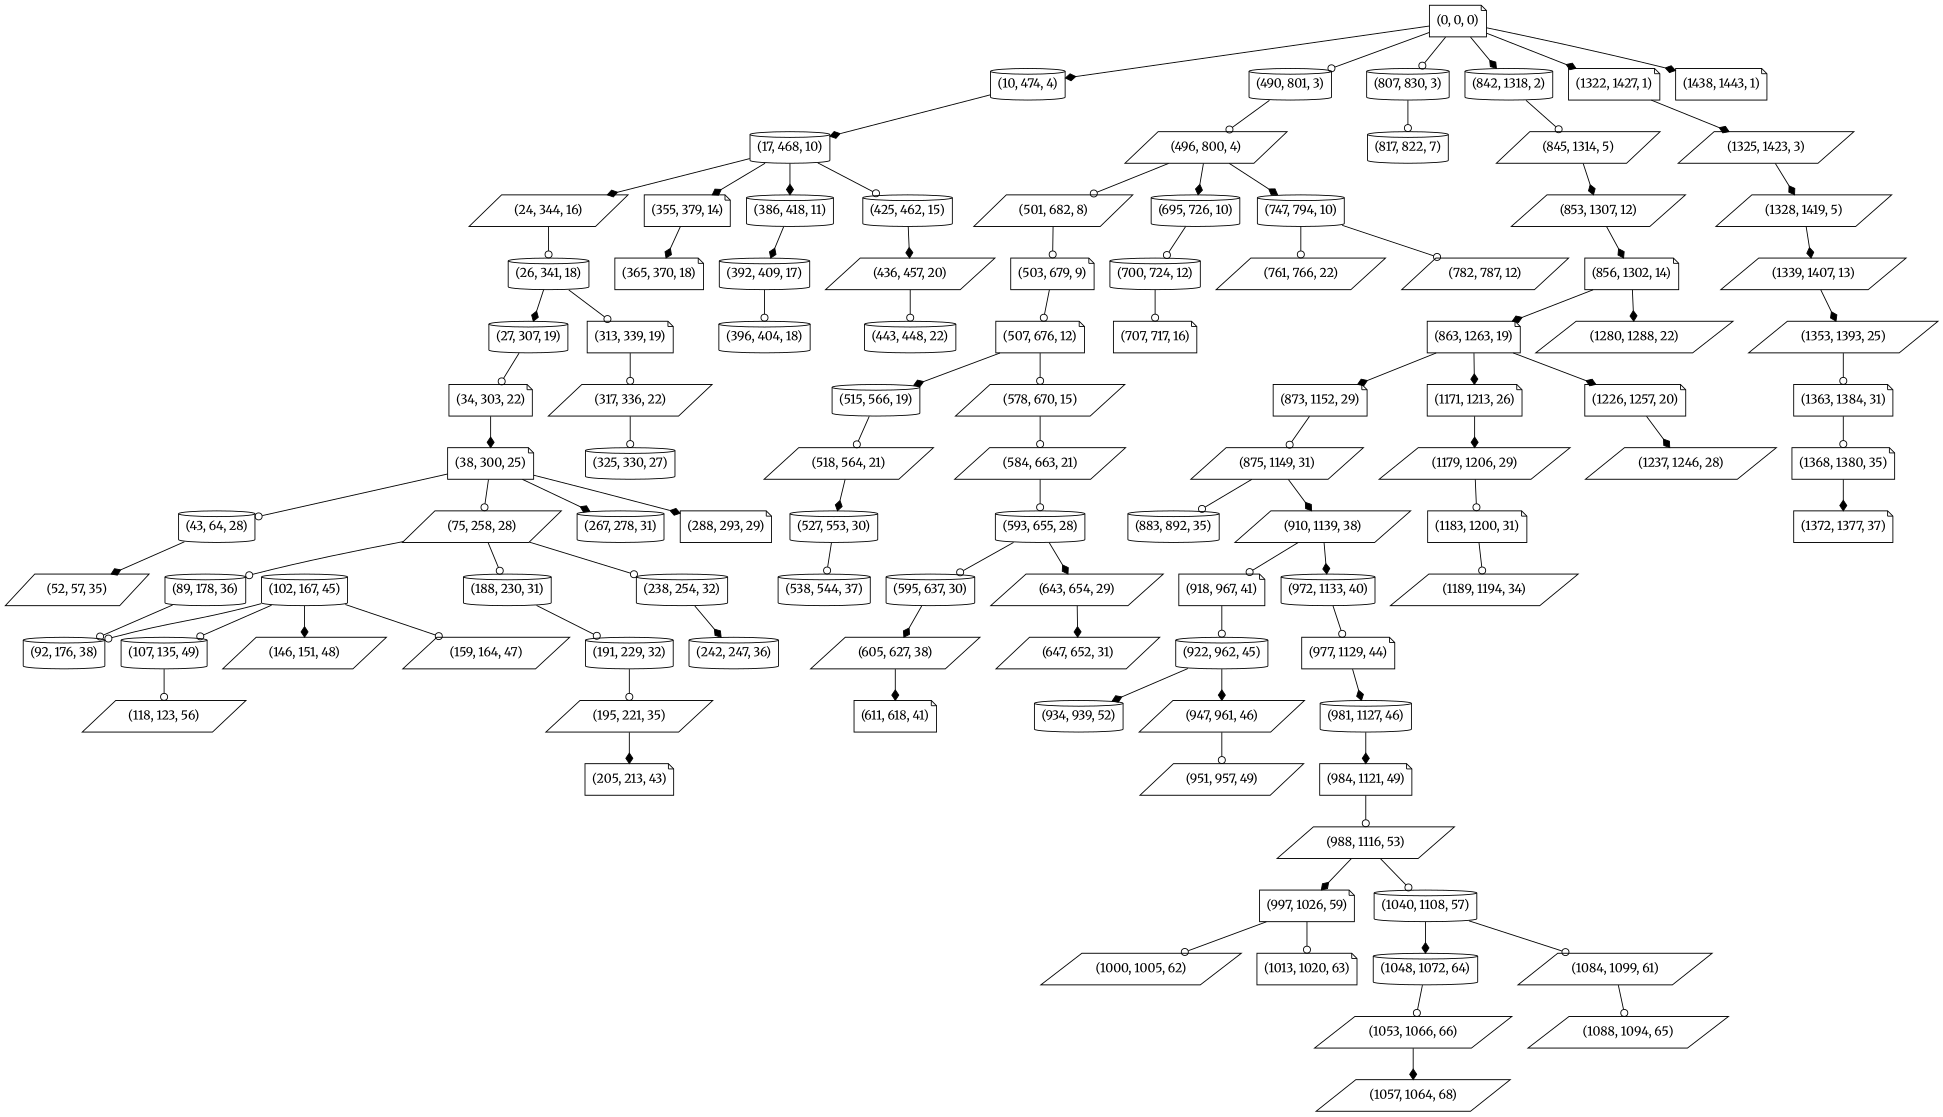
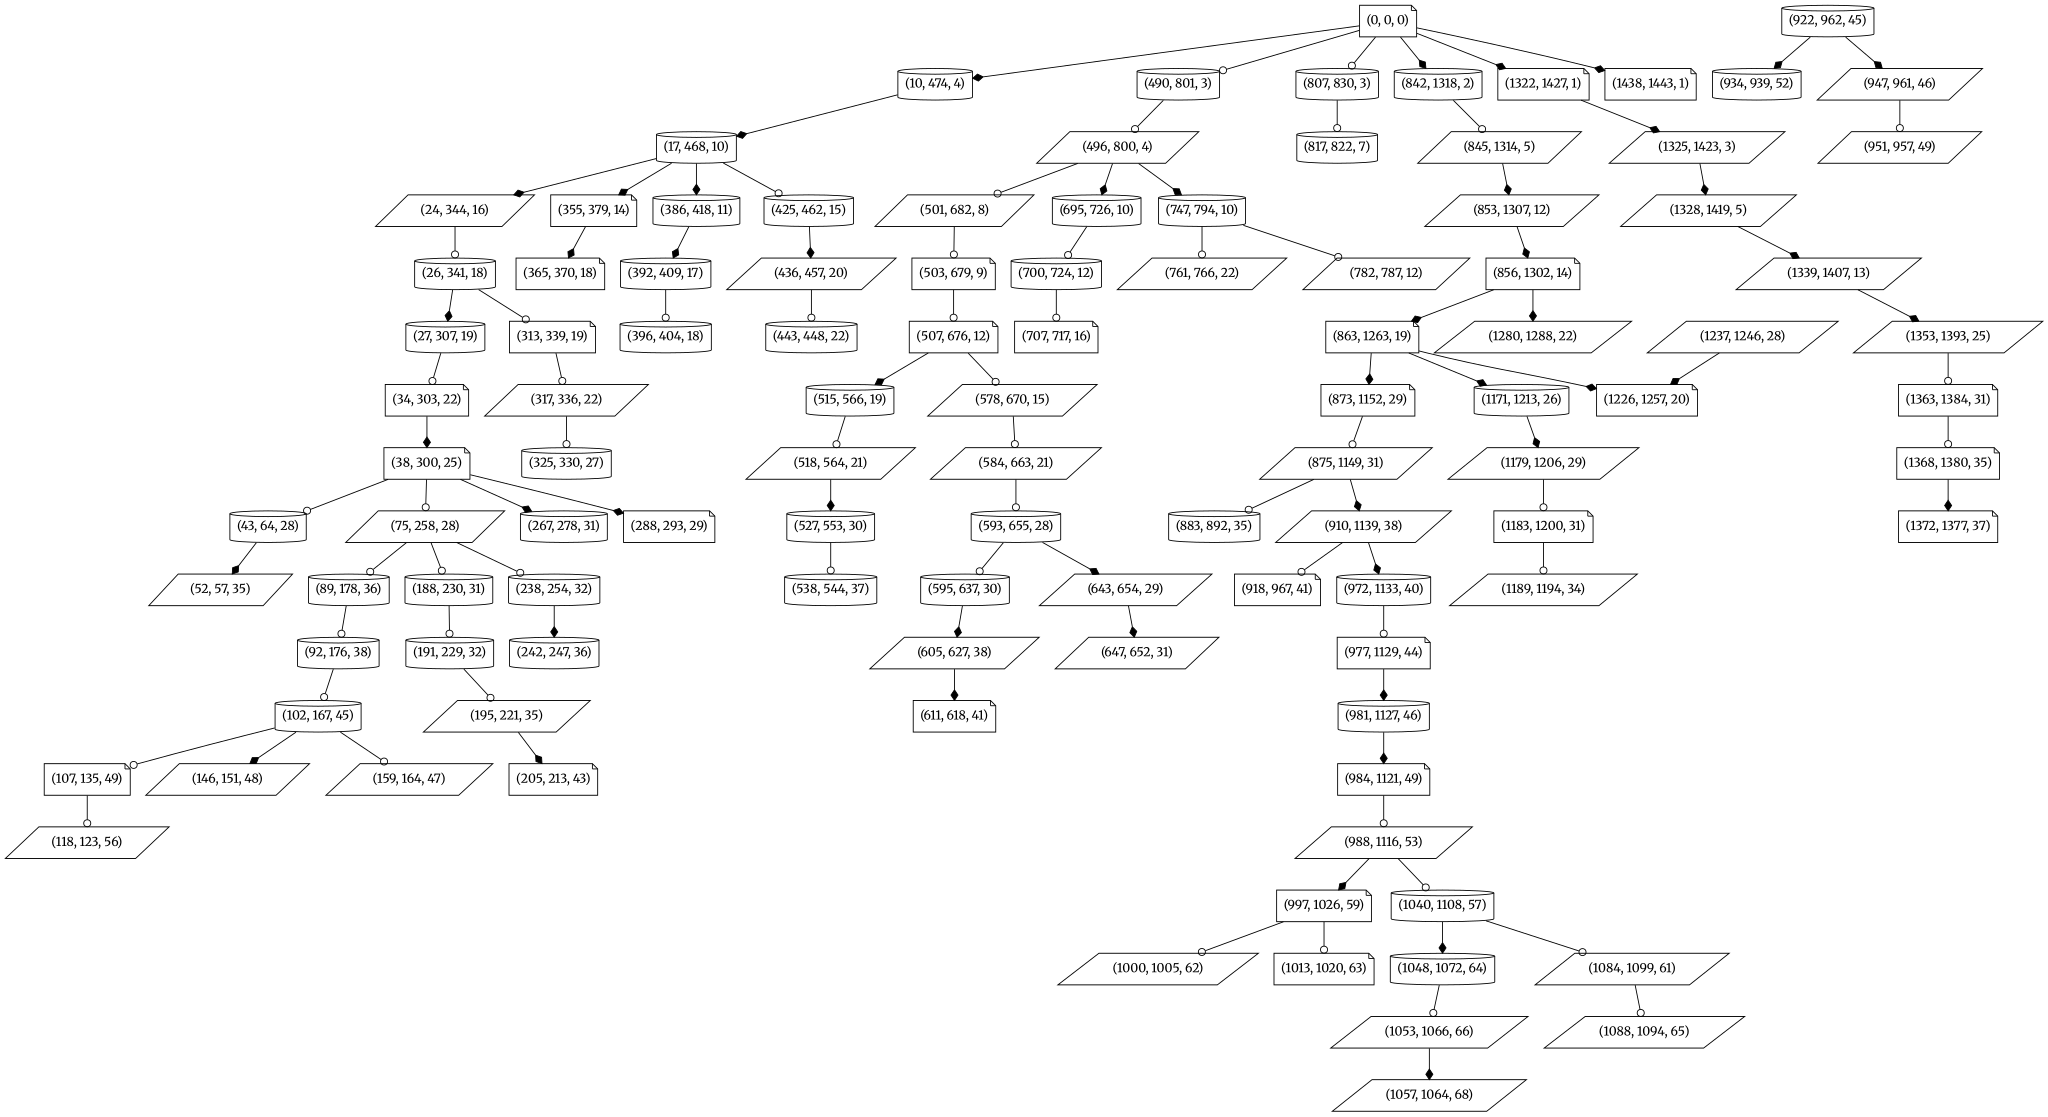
(1475, 400) -> (1522, 400)
(1655, 428) -> (1699, 366)
(1222, 618) -> none
(187, 621) -> (329, 681)
(164, 653) -> (87, 779)
